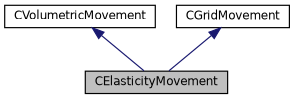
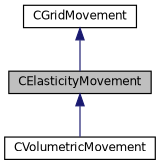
(123, 53) -> (80, 121)
